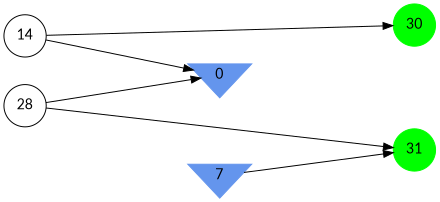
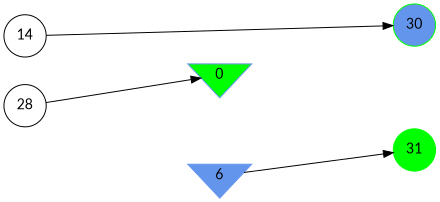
(414, 25) -> (414, 25)
(115, 54) -> none
(220, 75) -> (220, 75)
(215, 127) -> none
(220, 176) -> (220, 176)
